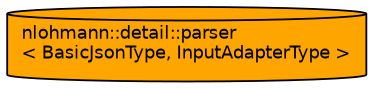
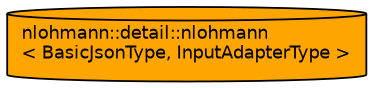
(187, 44) -> (187, 44)
